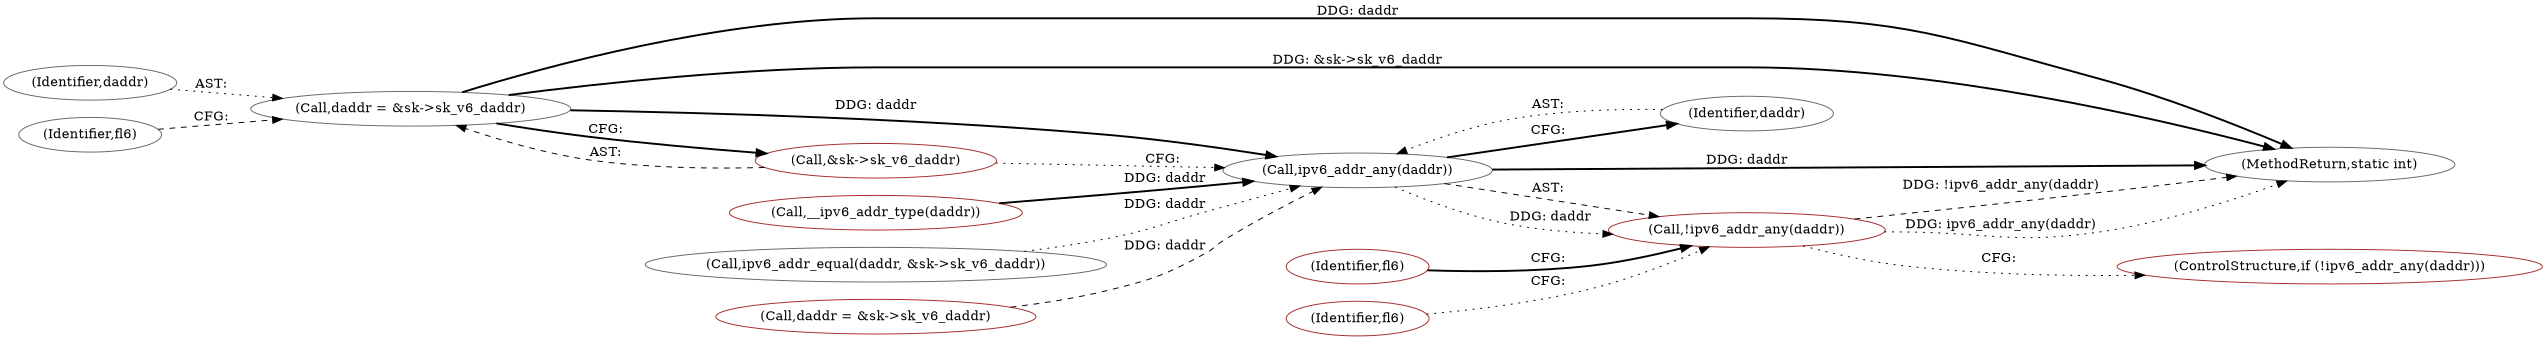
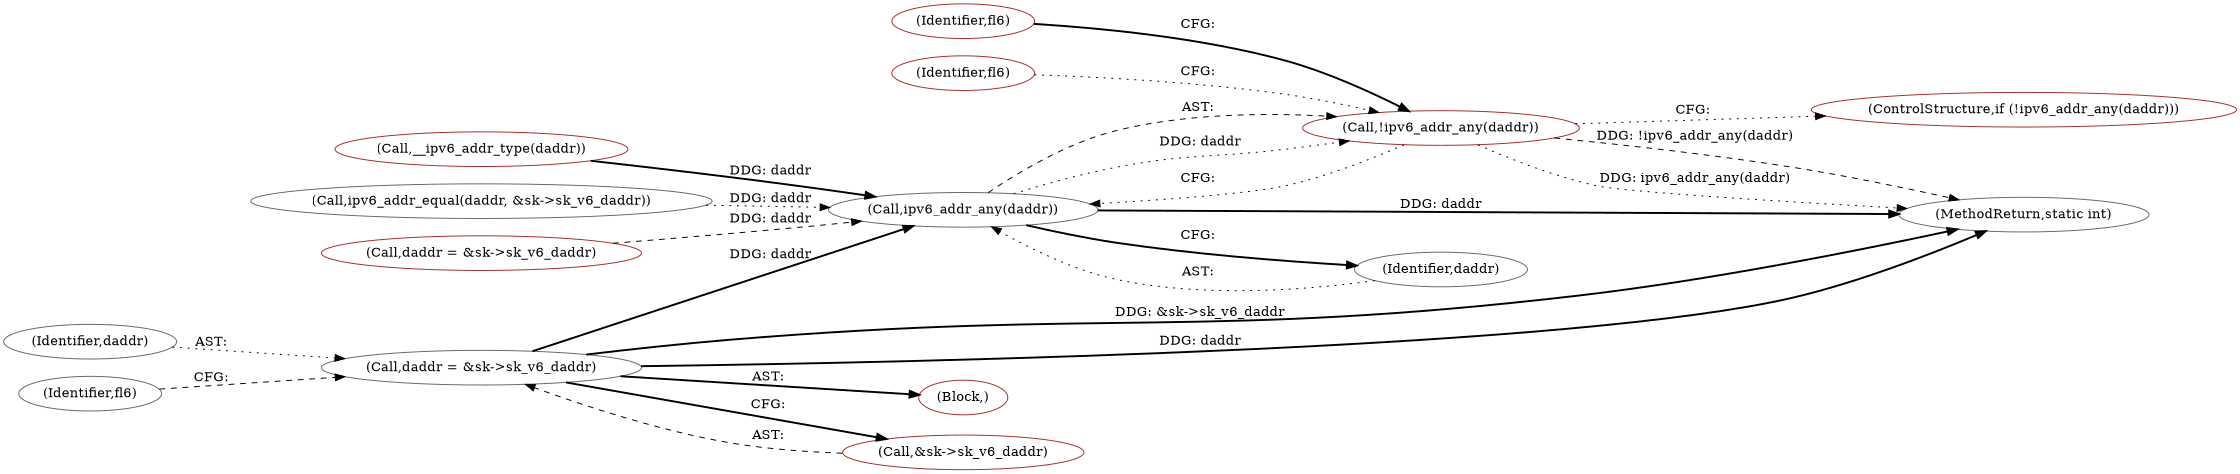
(1105, 165) -> (1256, 191)
none -> (963, 398)
